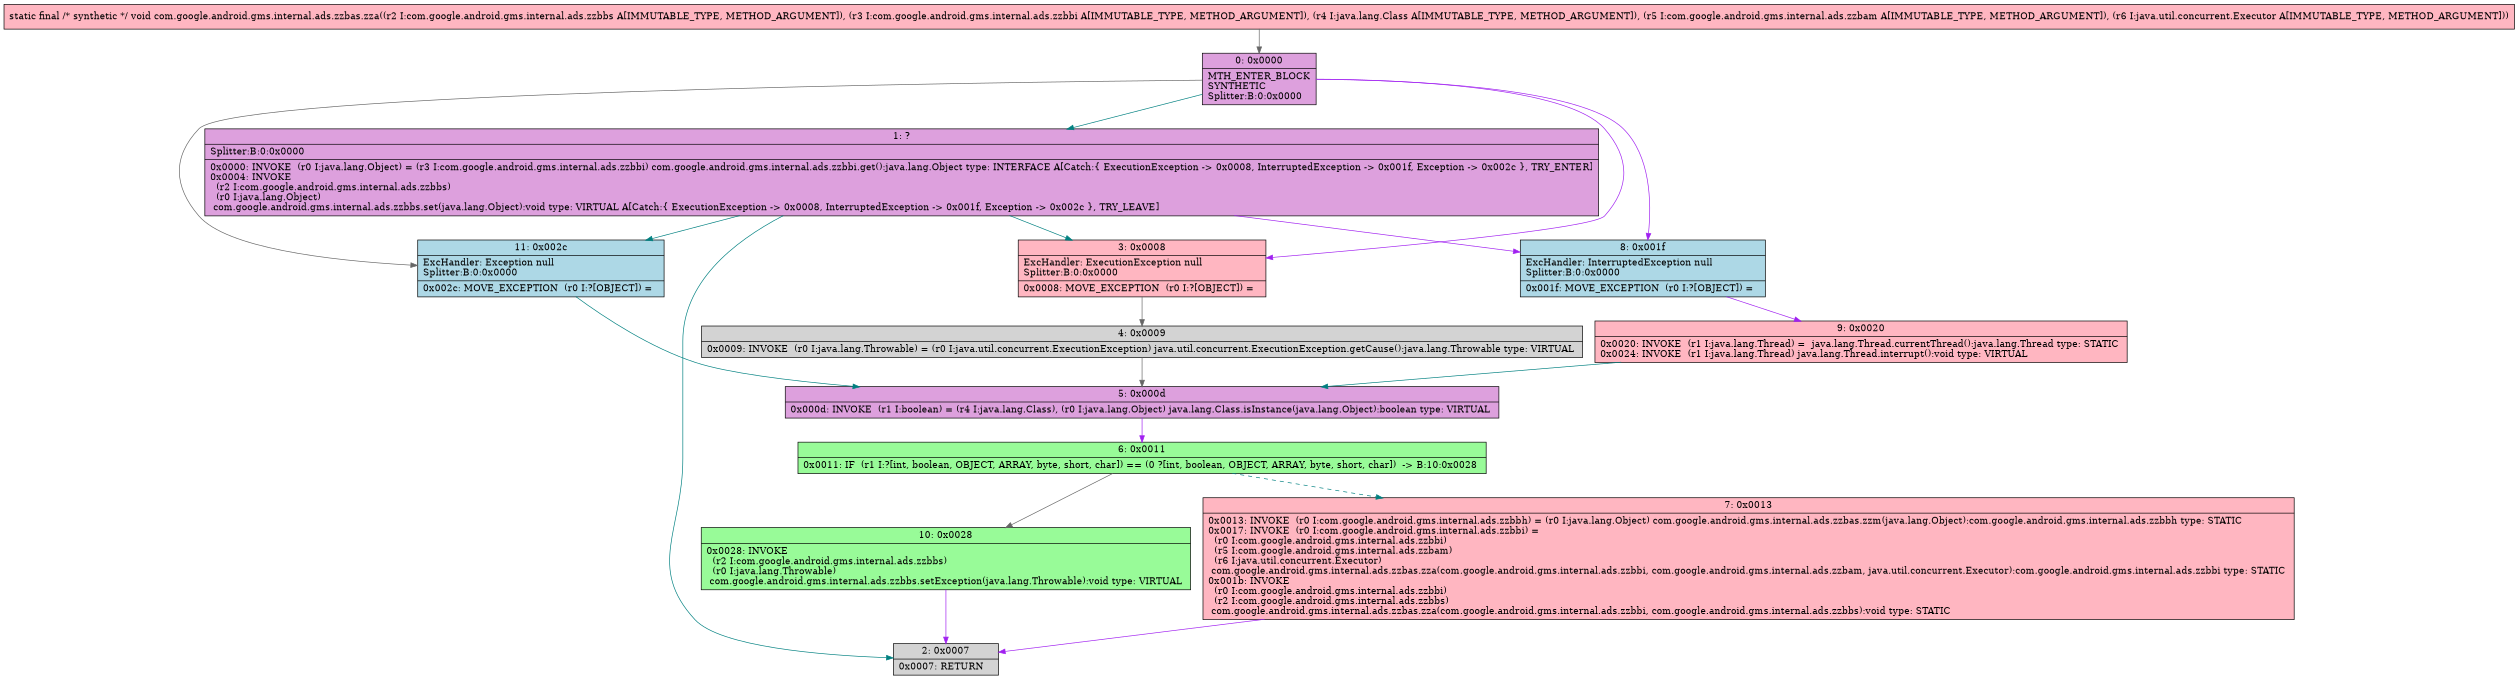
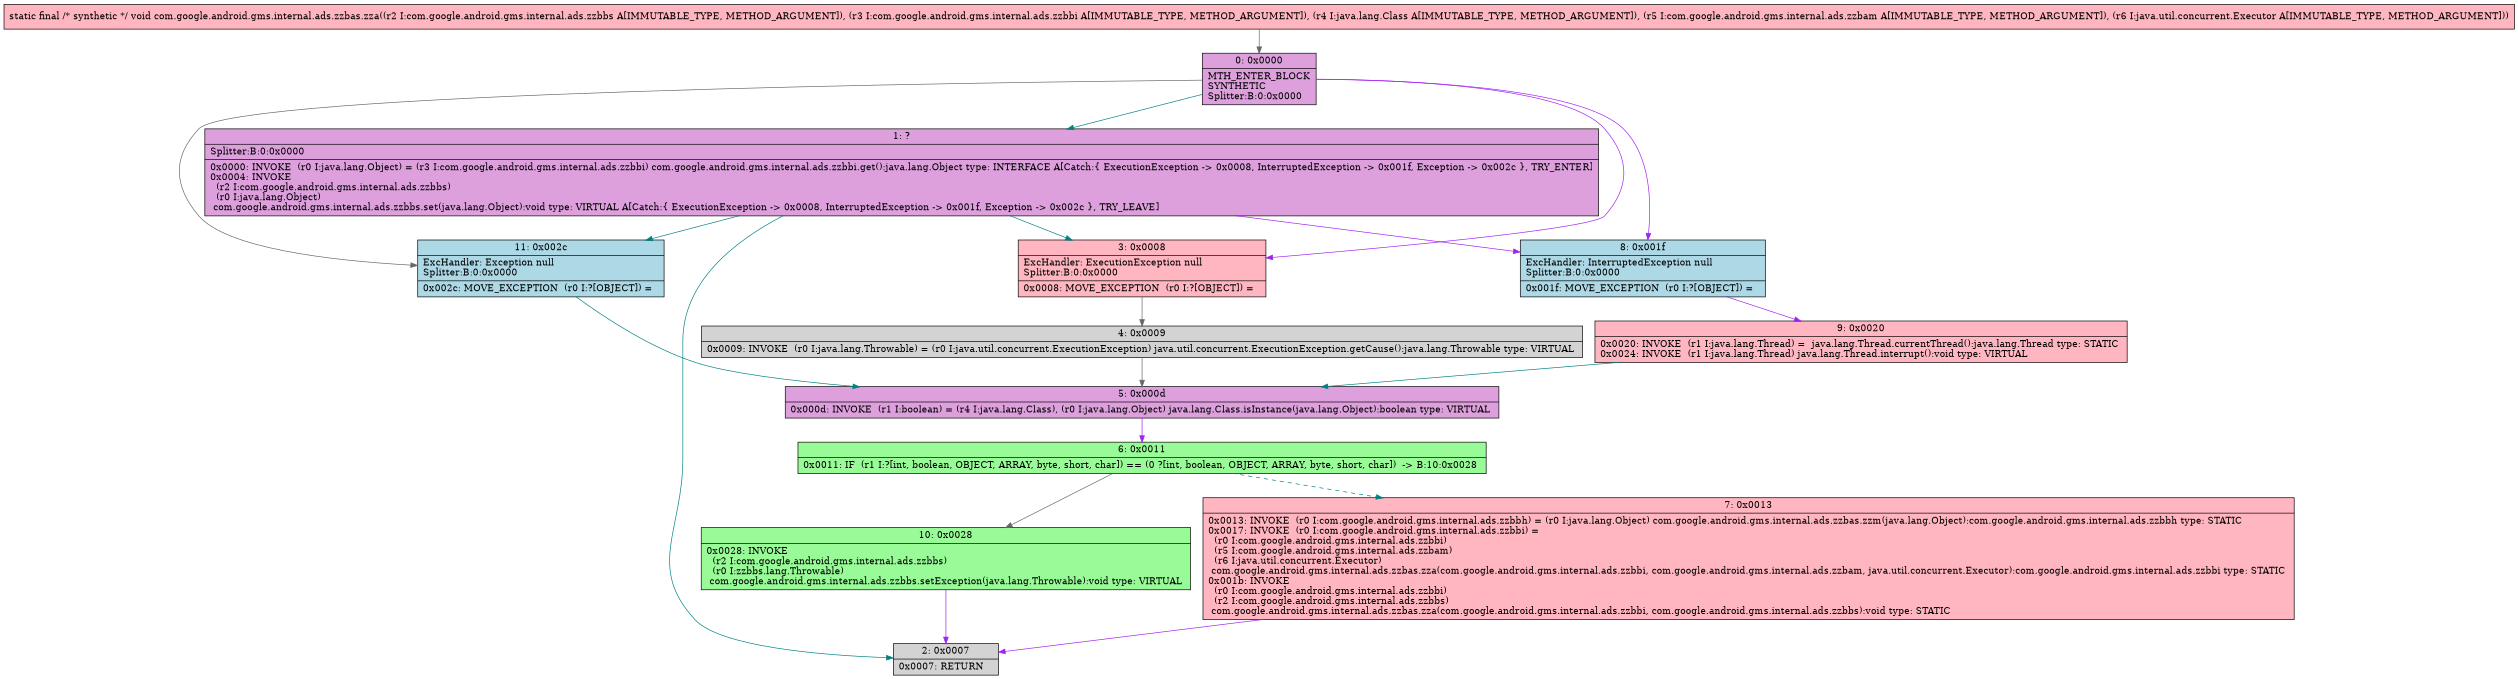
(772, 571) -> (775, 571)
